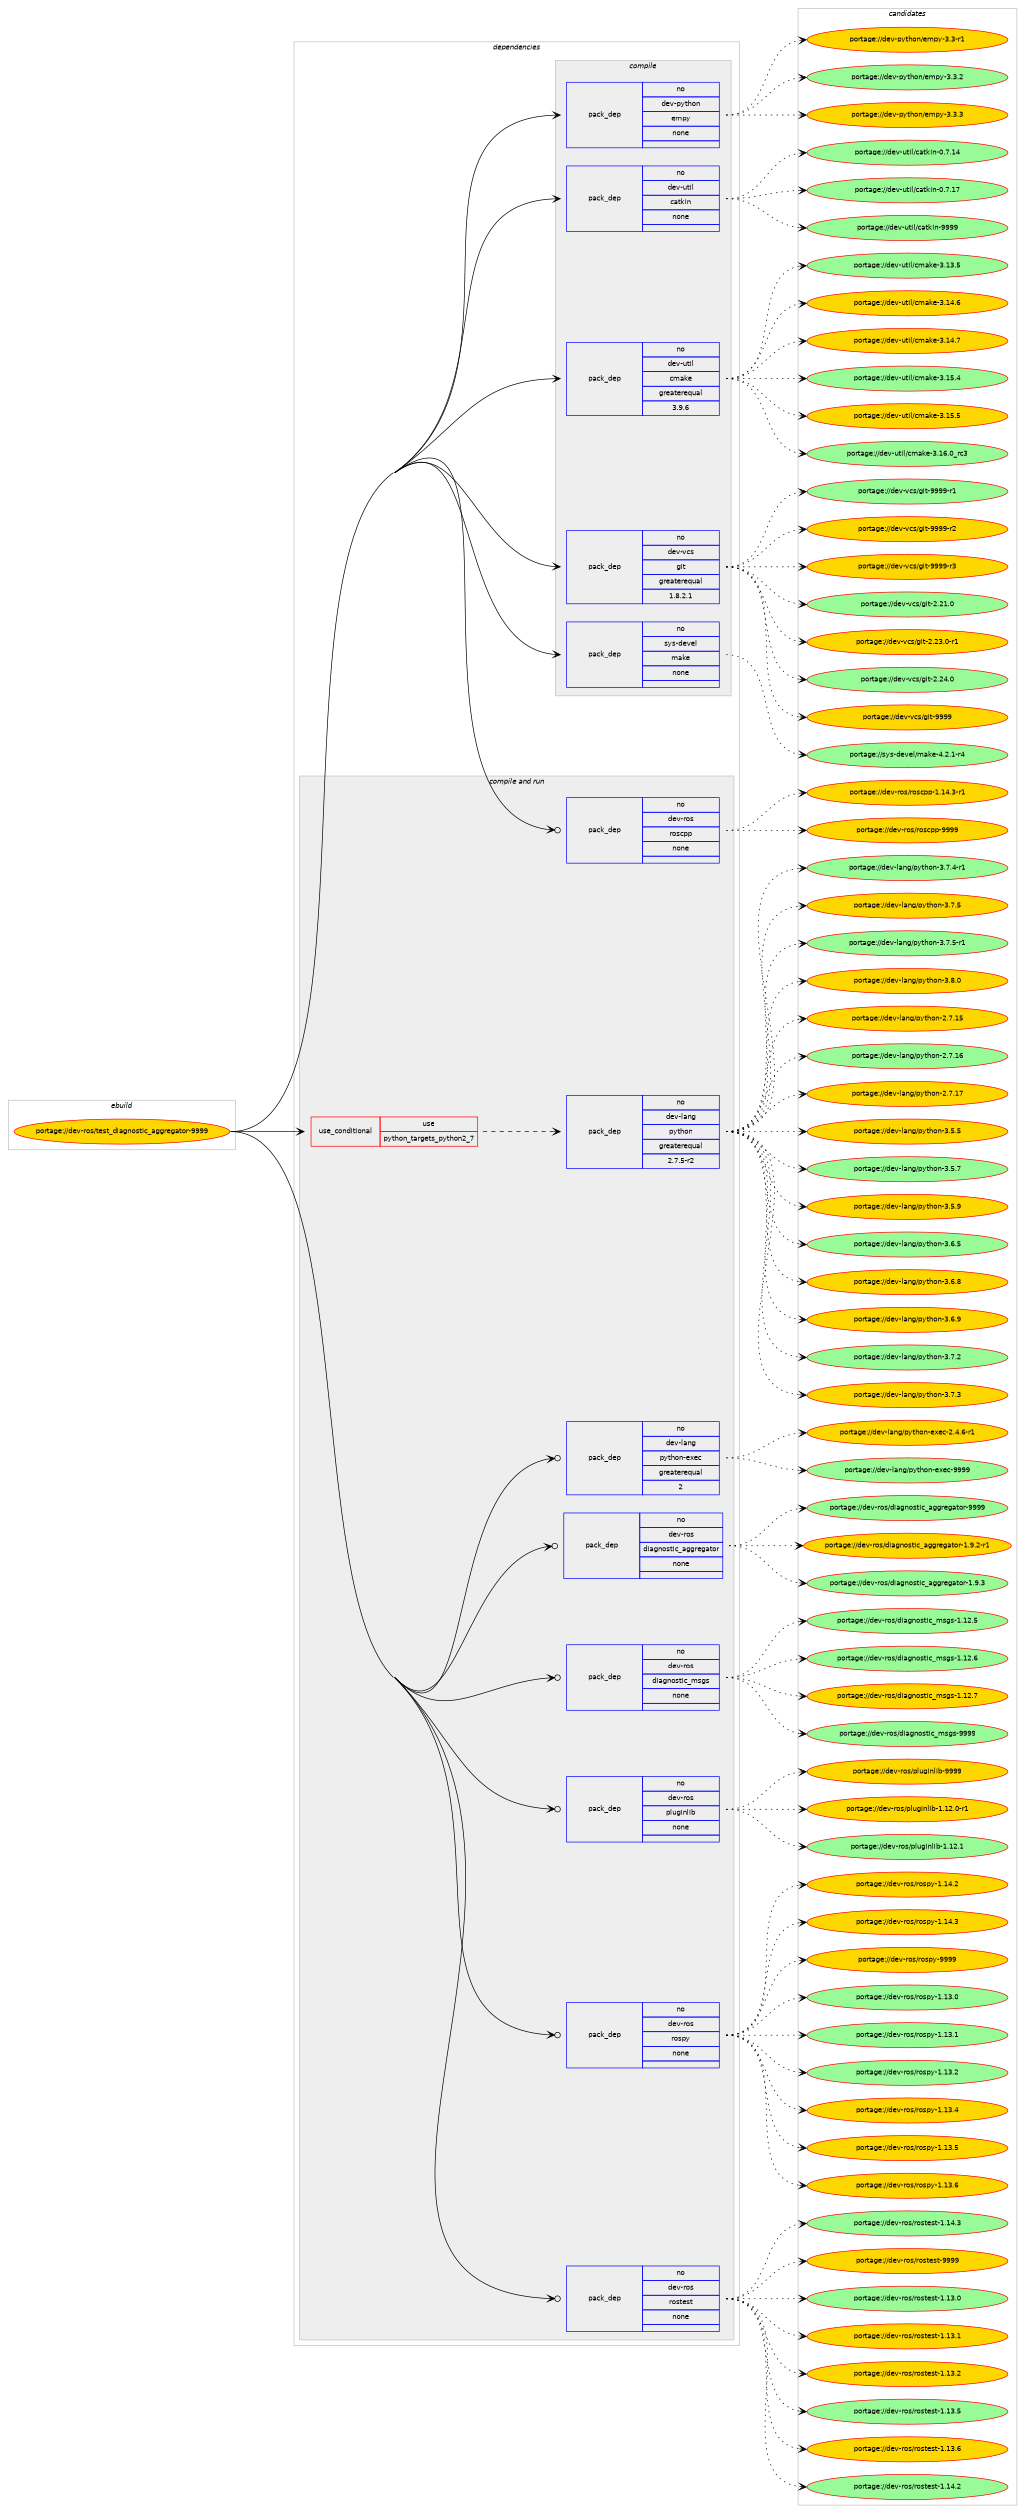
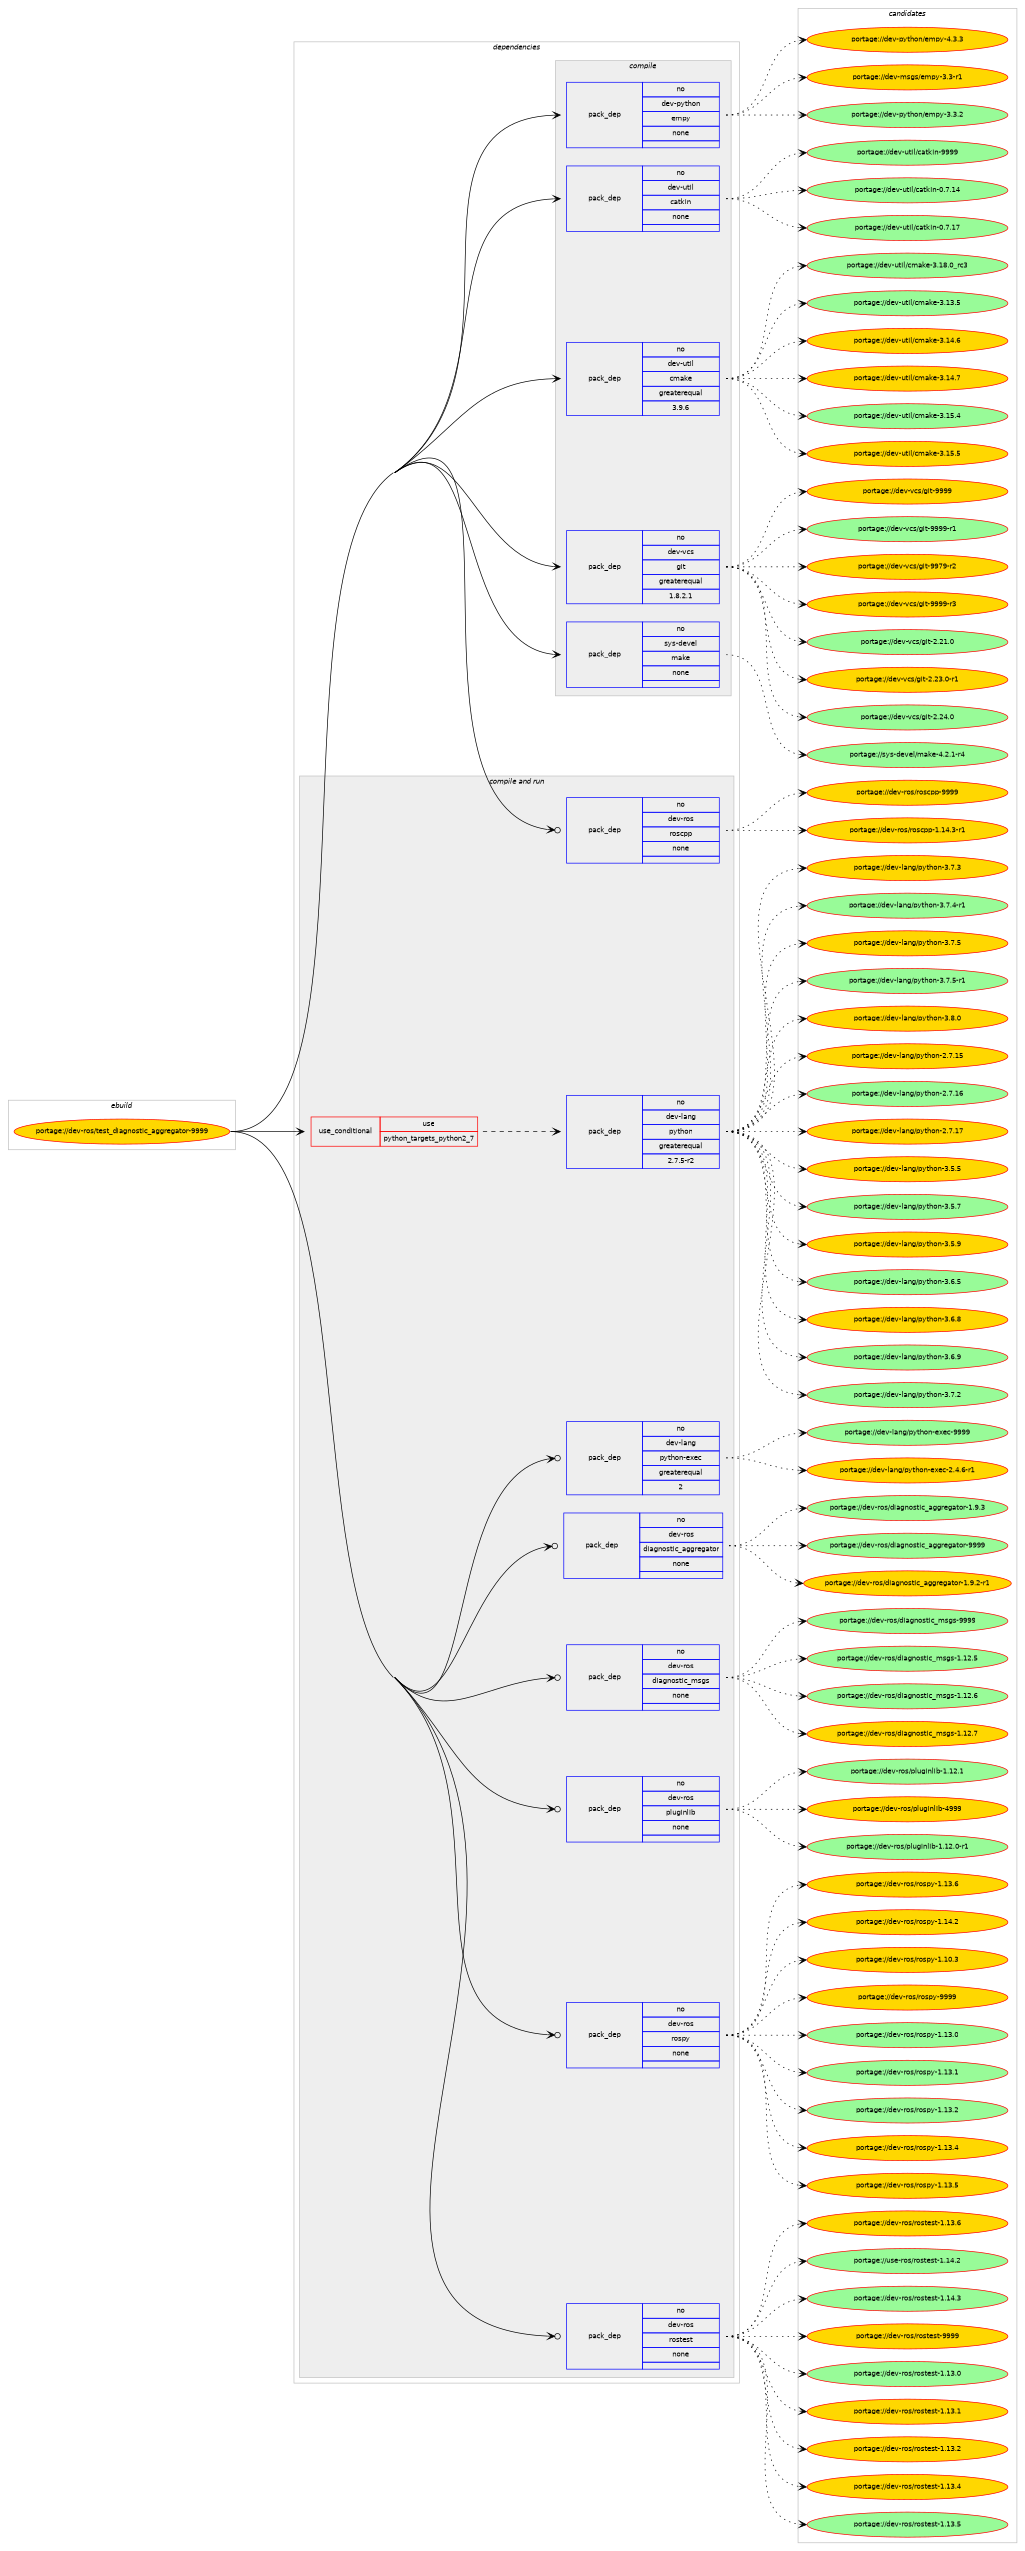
(908, 40) -> (908, 77)
(908, 115) -> (908, 40)
(908, 454) -> (908, 266)
(908, 529) -> (908, 567)
(908, 1320) -> (908, 1357)
(908, 1772) -> (908, 1809)
(908, 1809) -> (908, 1847)
(908, 1922) -> (908, 1960)
none -> (908, 2487)
(908, 2487) -> (908, 2261)
